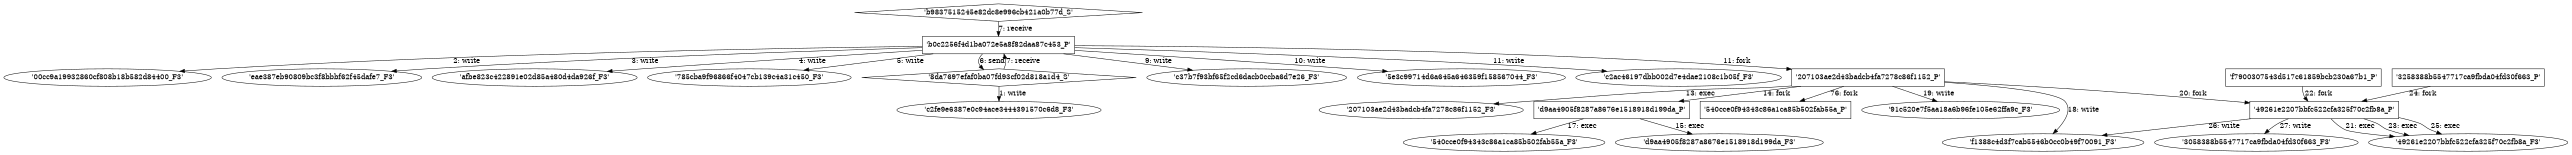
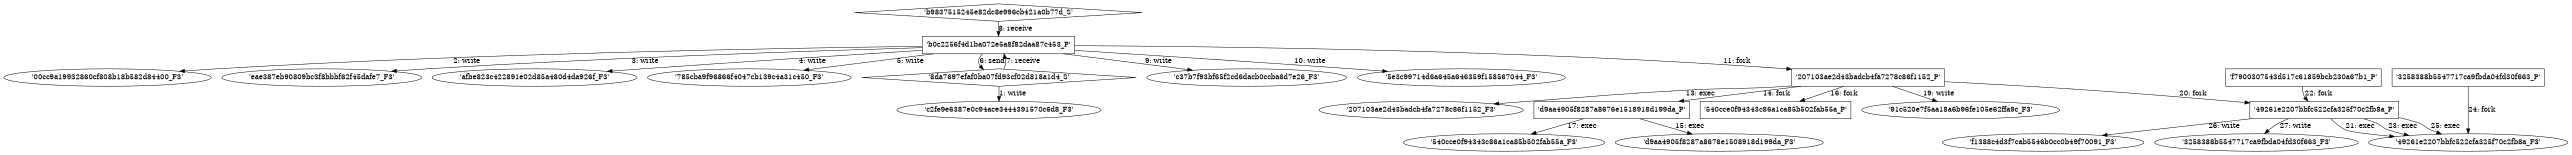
(1015, 29) -> (1015, 29)
(1679, 78) -> none
(2022, 90) -> none
(2399, 93) -> (2468, 108)
(1844, 94) -> (1844, 94)
(1719, 143) -> (1719, 143)
(2256, 143) -> (2256, 143)
